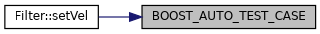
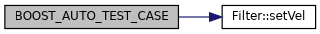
(114, 17) -> (194, 17)
